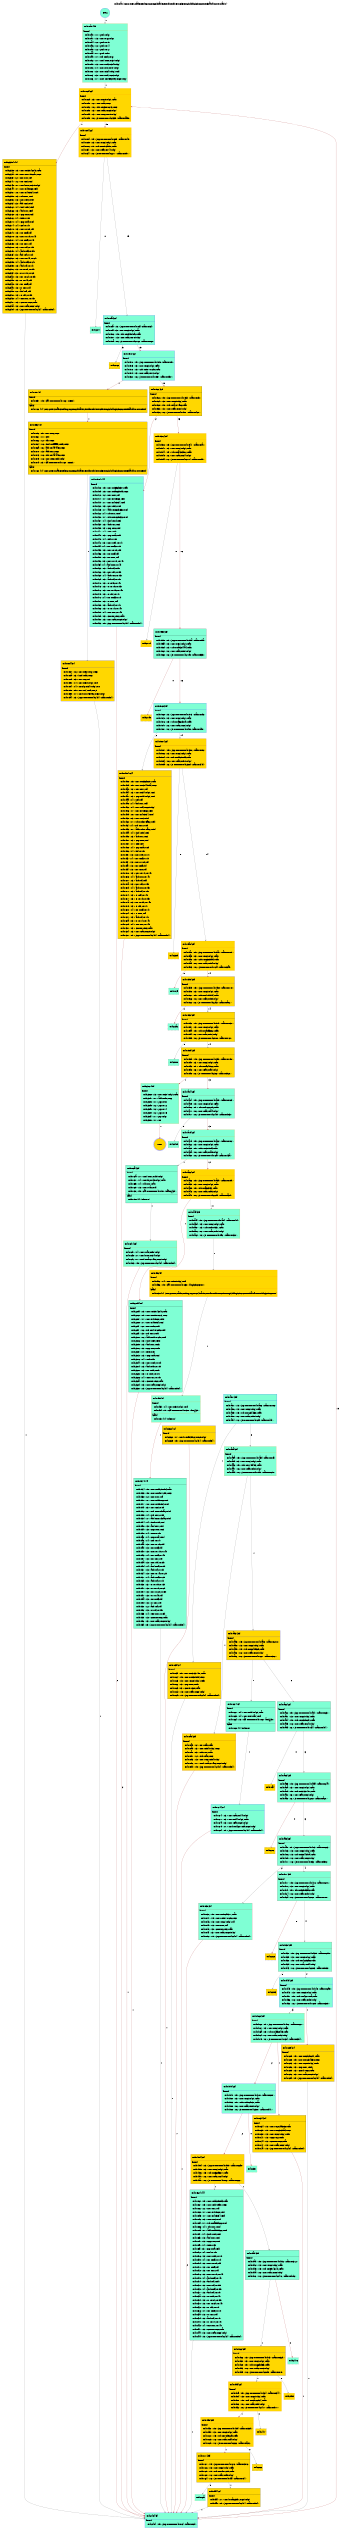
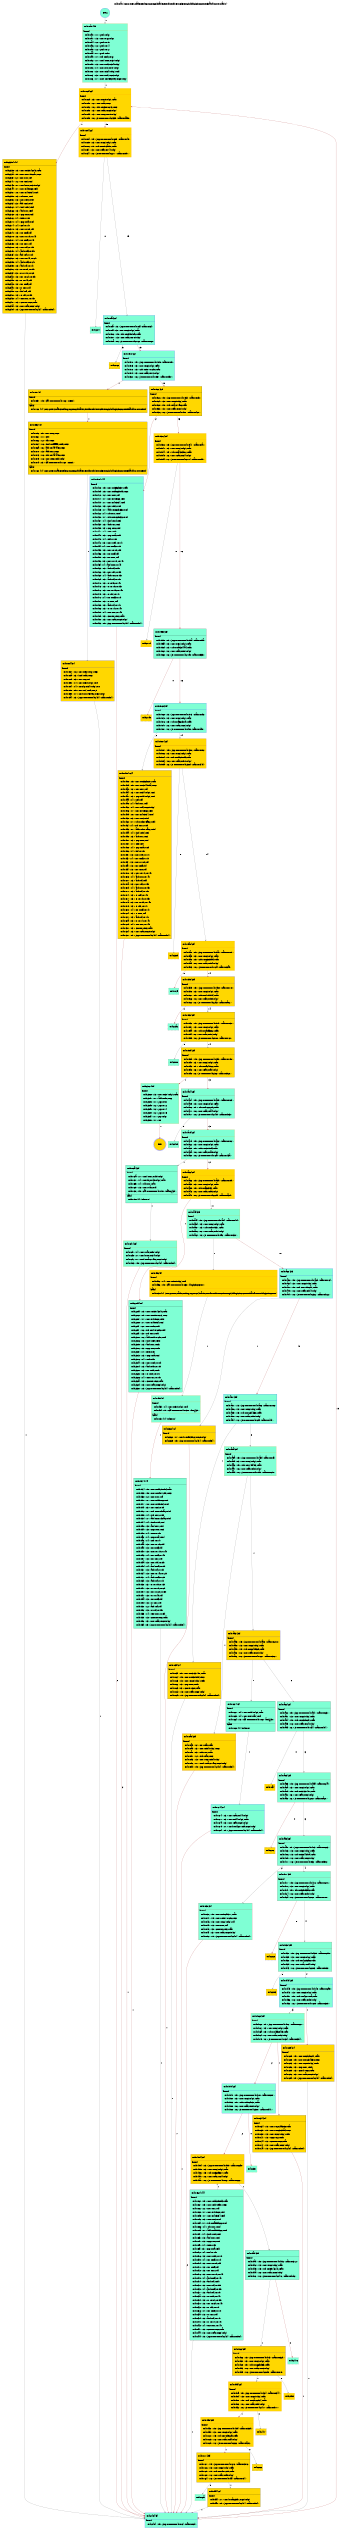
(160, 1144) -> (160, 1144)
none -> (306, 1284)
(214, 2186) -> (217, 2187)
